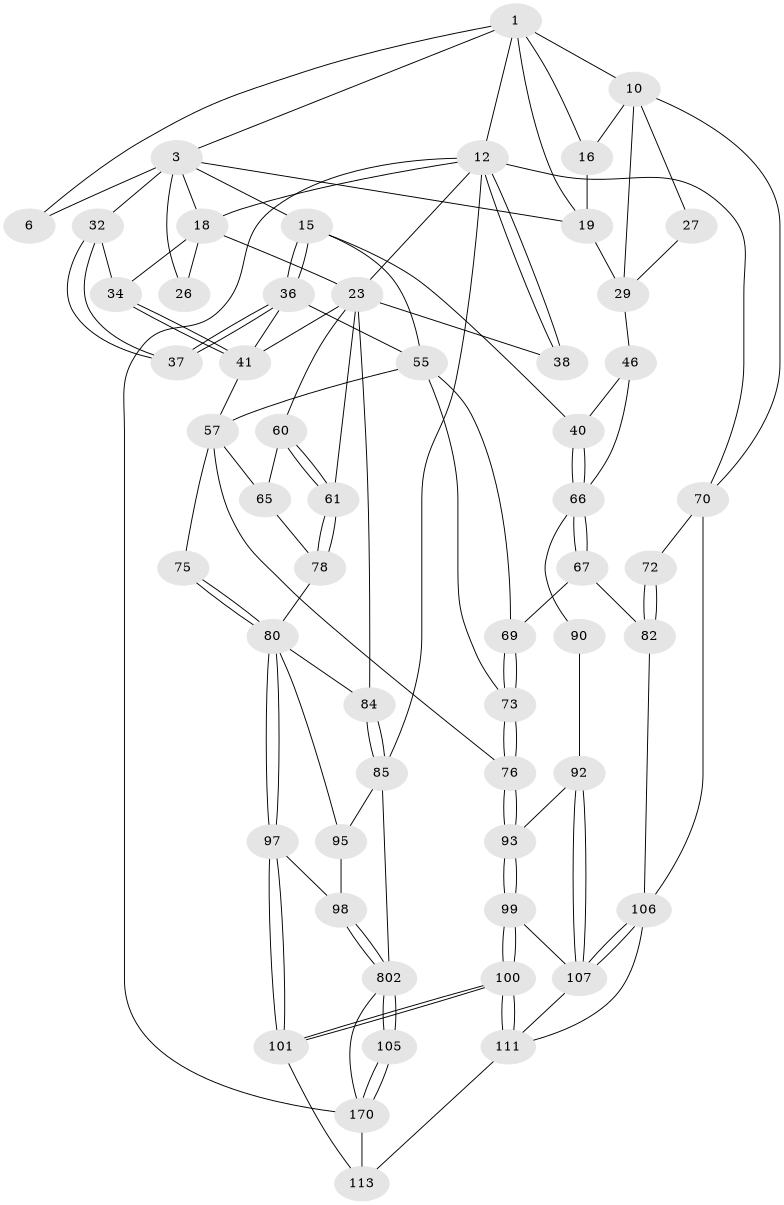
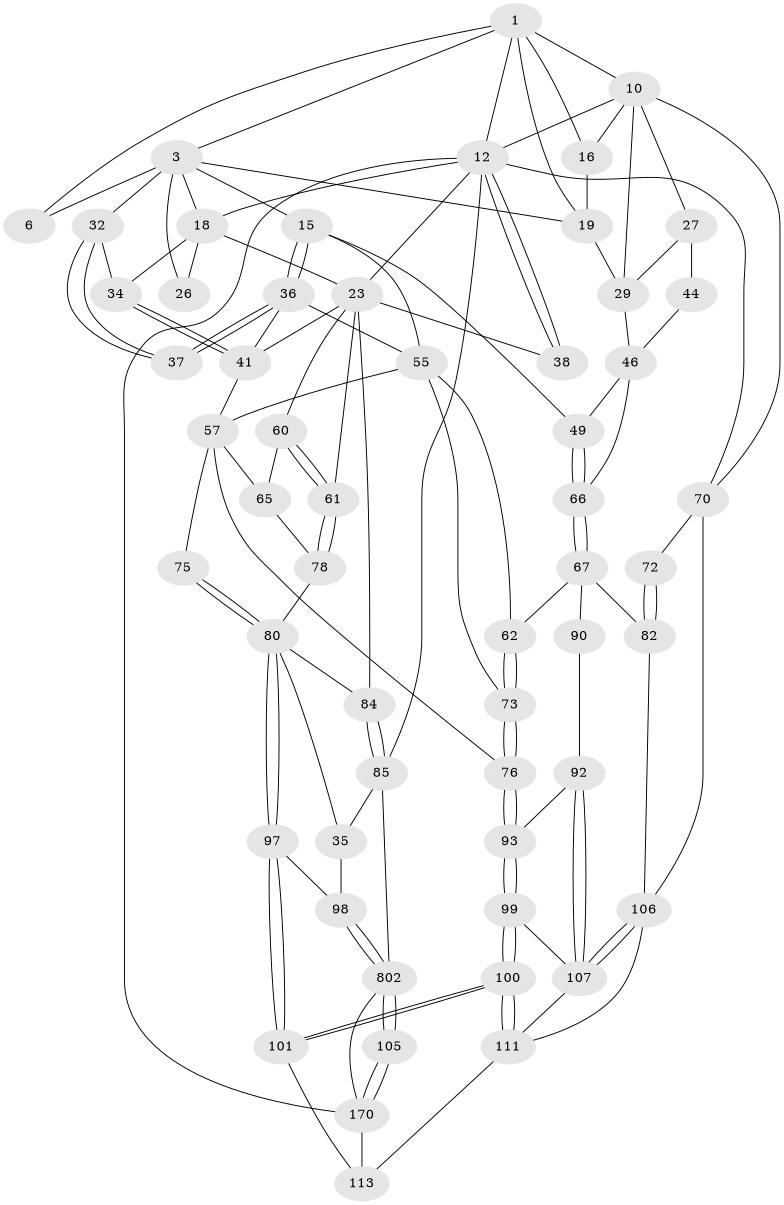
none -> (559, 124)
none -> (692, 294)
(579, 431) -> (579, 431)
(545, 568) -> (581, 602)
(510, 636) -> (510, 636)
(341, 842) -> (341, 842)
